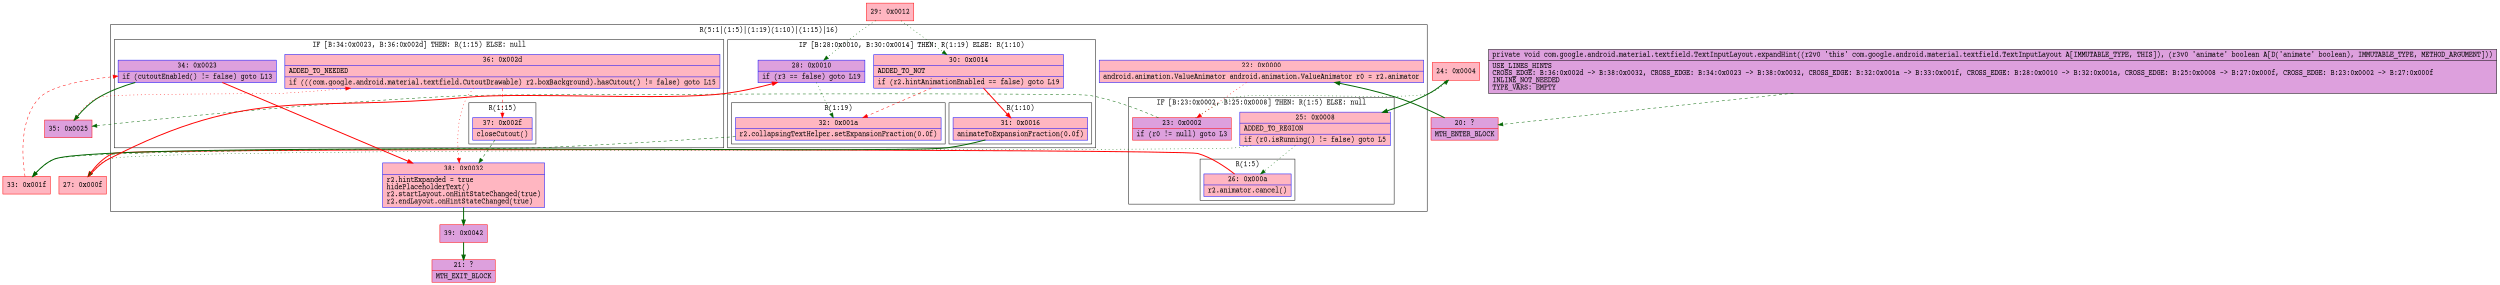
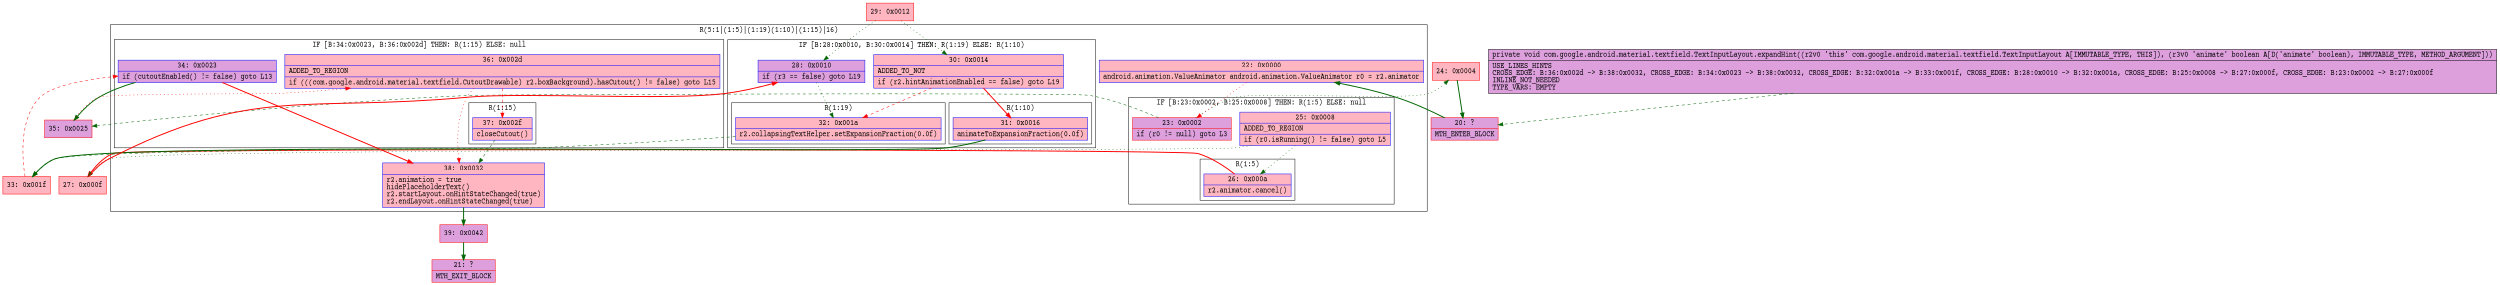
(318, 71) -> (318, 71)
(1419, 99) -> (1460, 97)
(430, 180) -> (424, 180)
